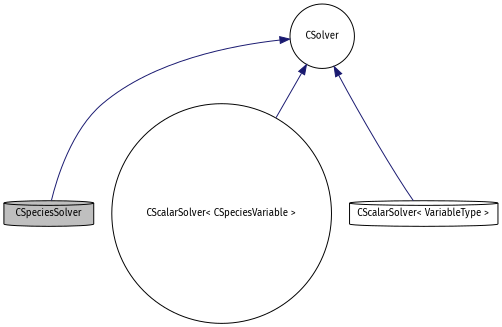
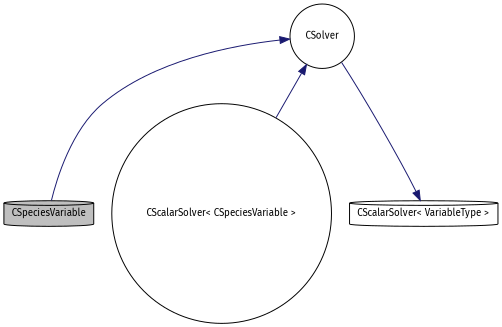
(375, 139) -> (380, 126)
(49, 214) -> (49, 214)
